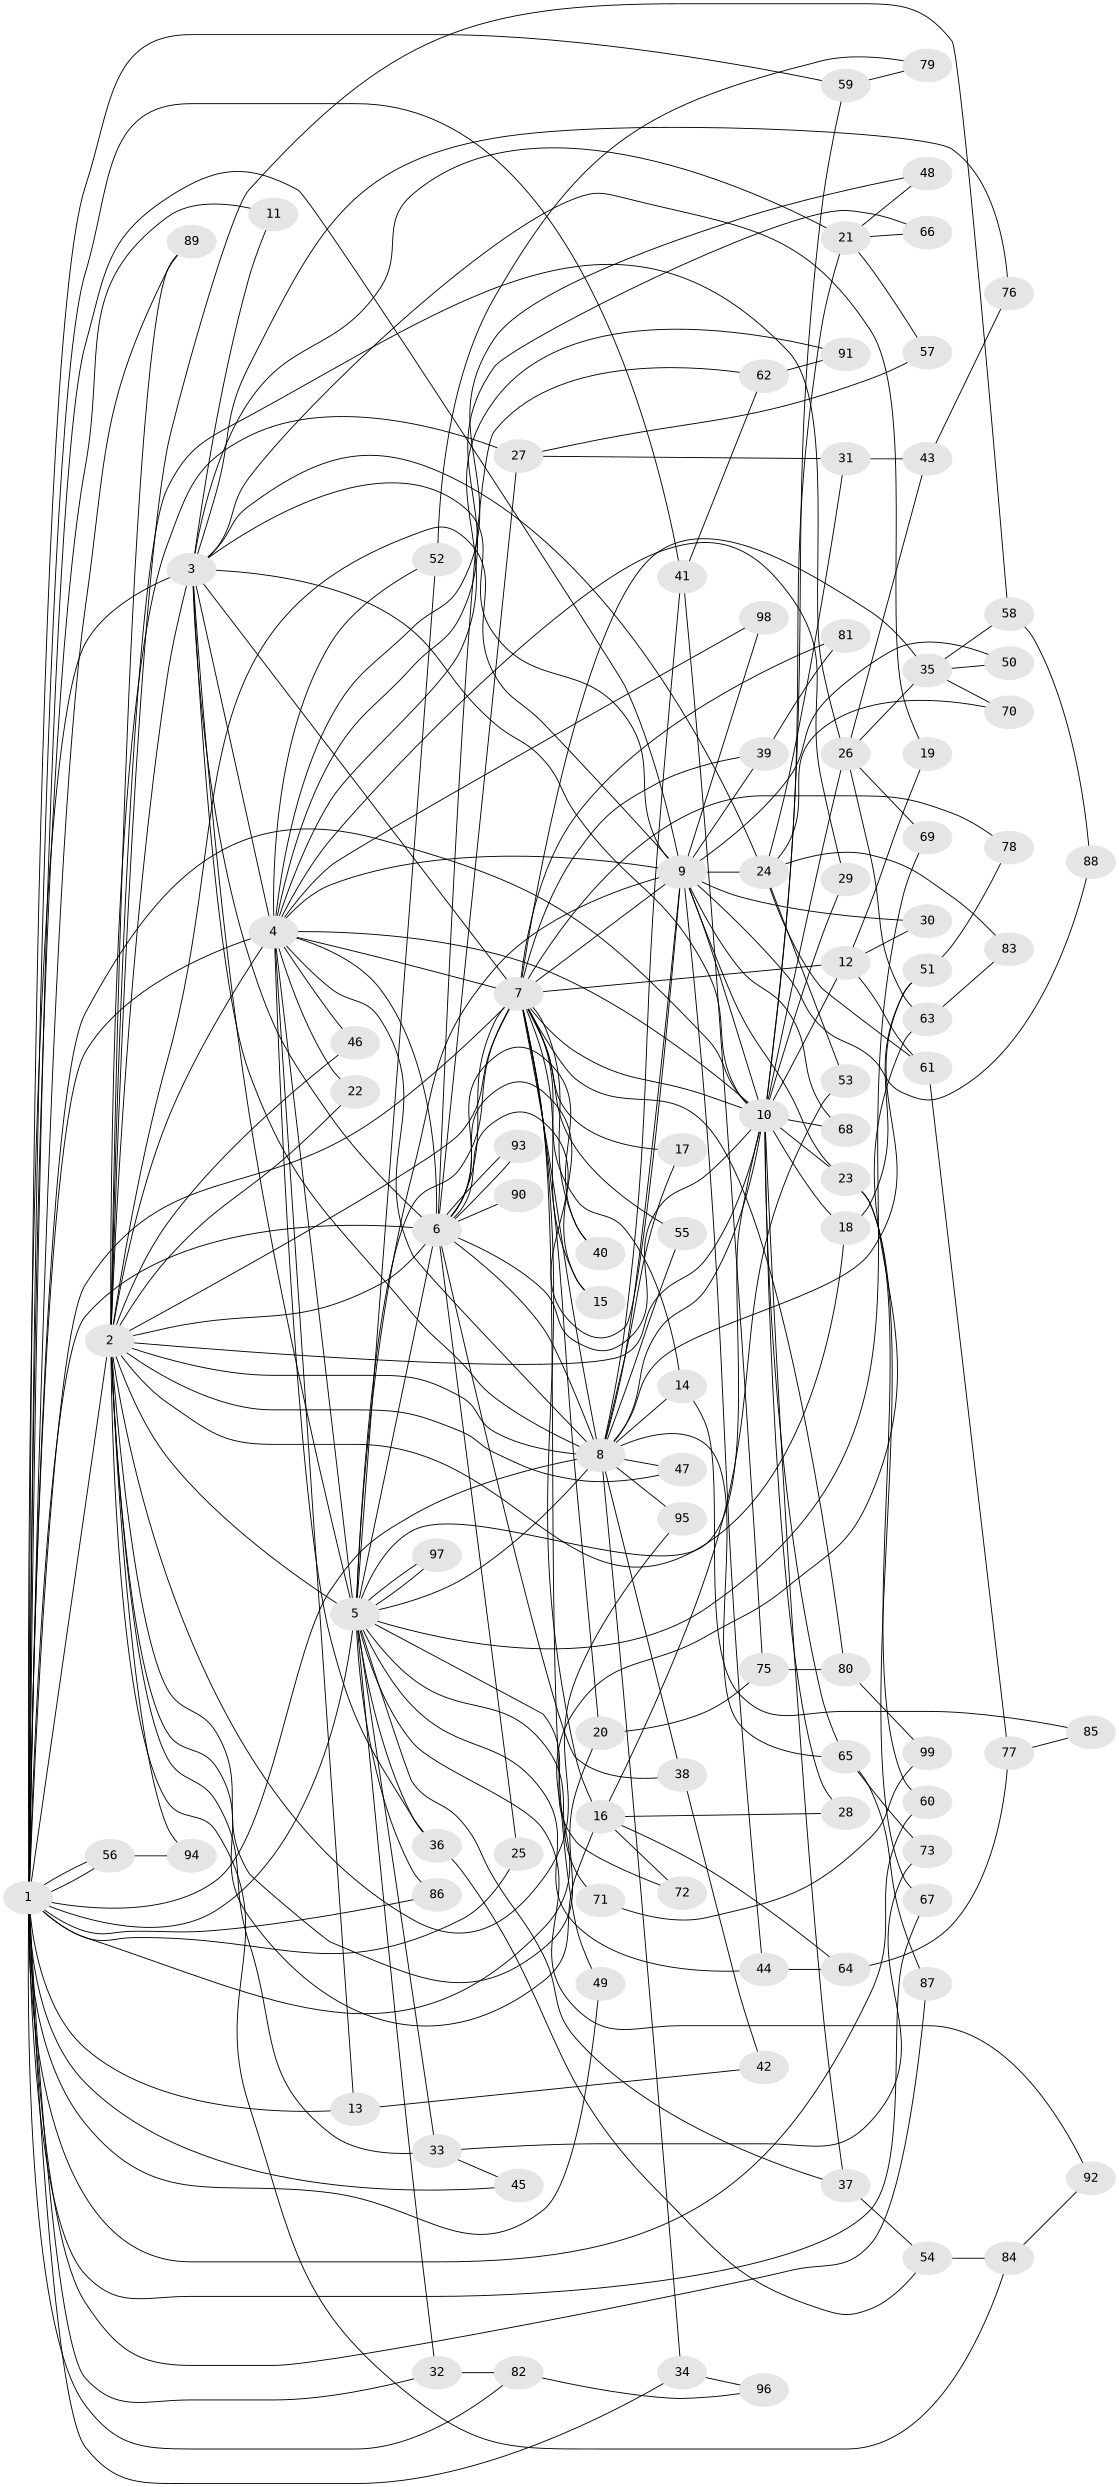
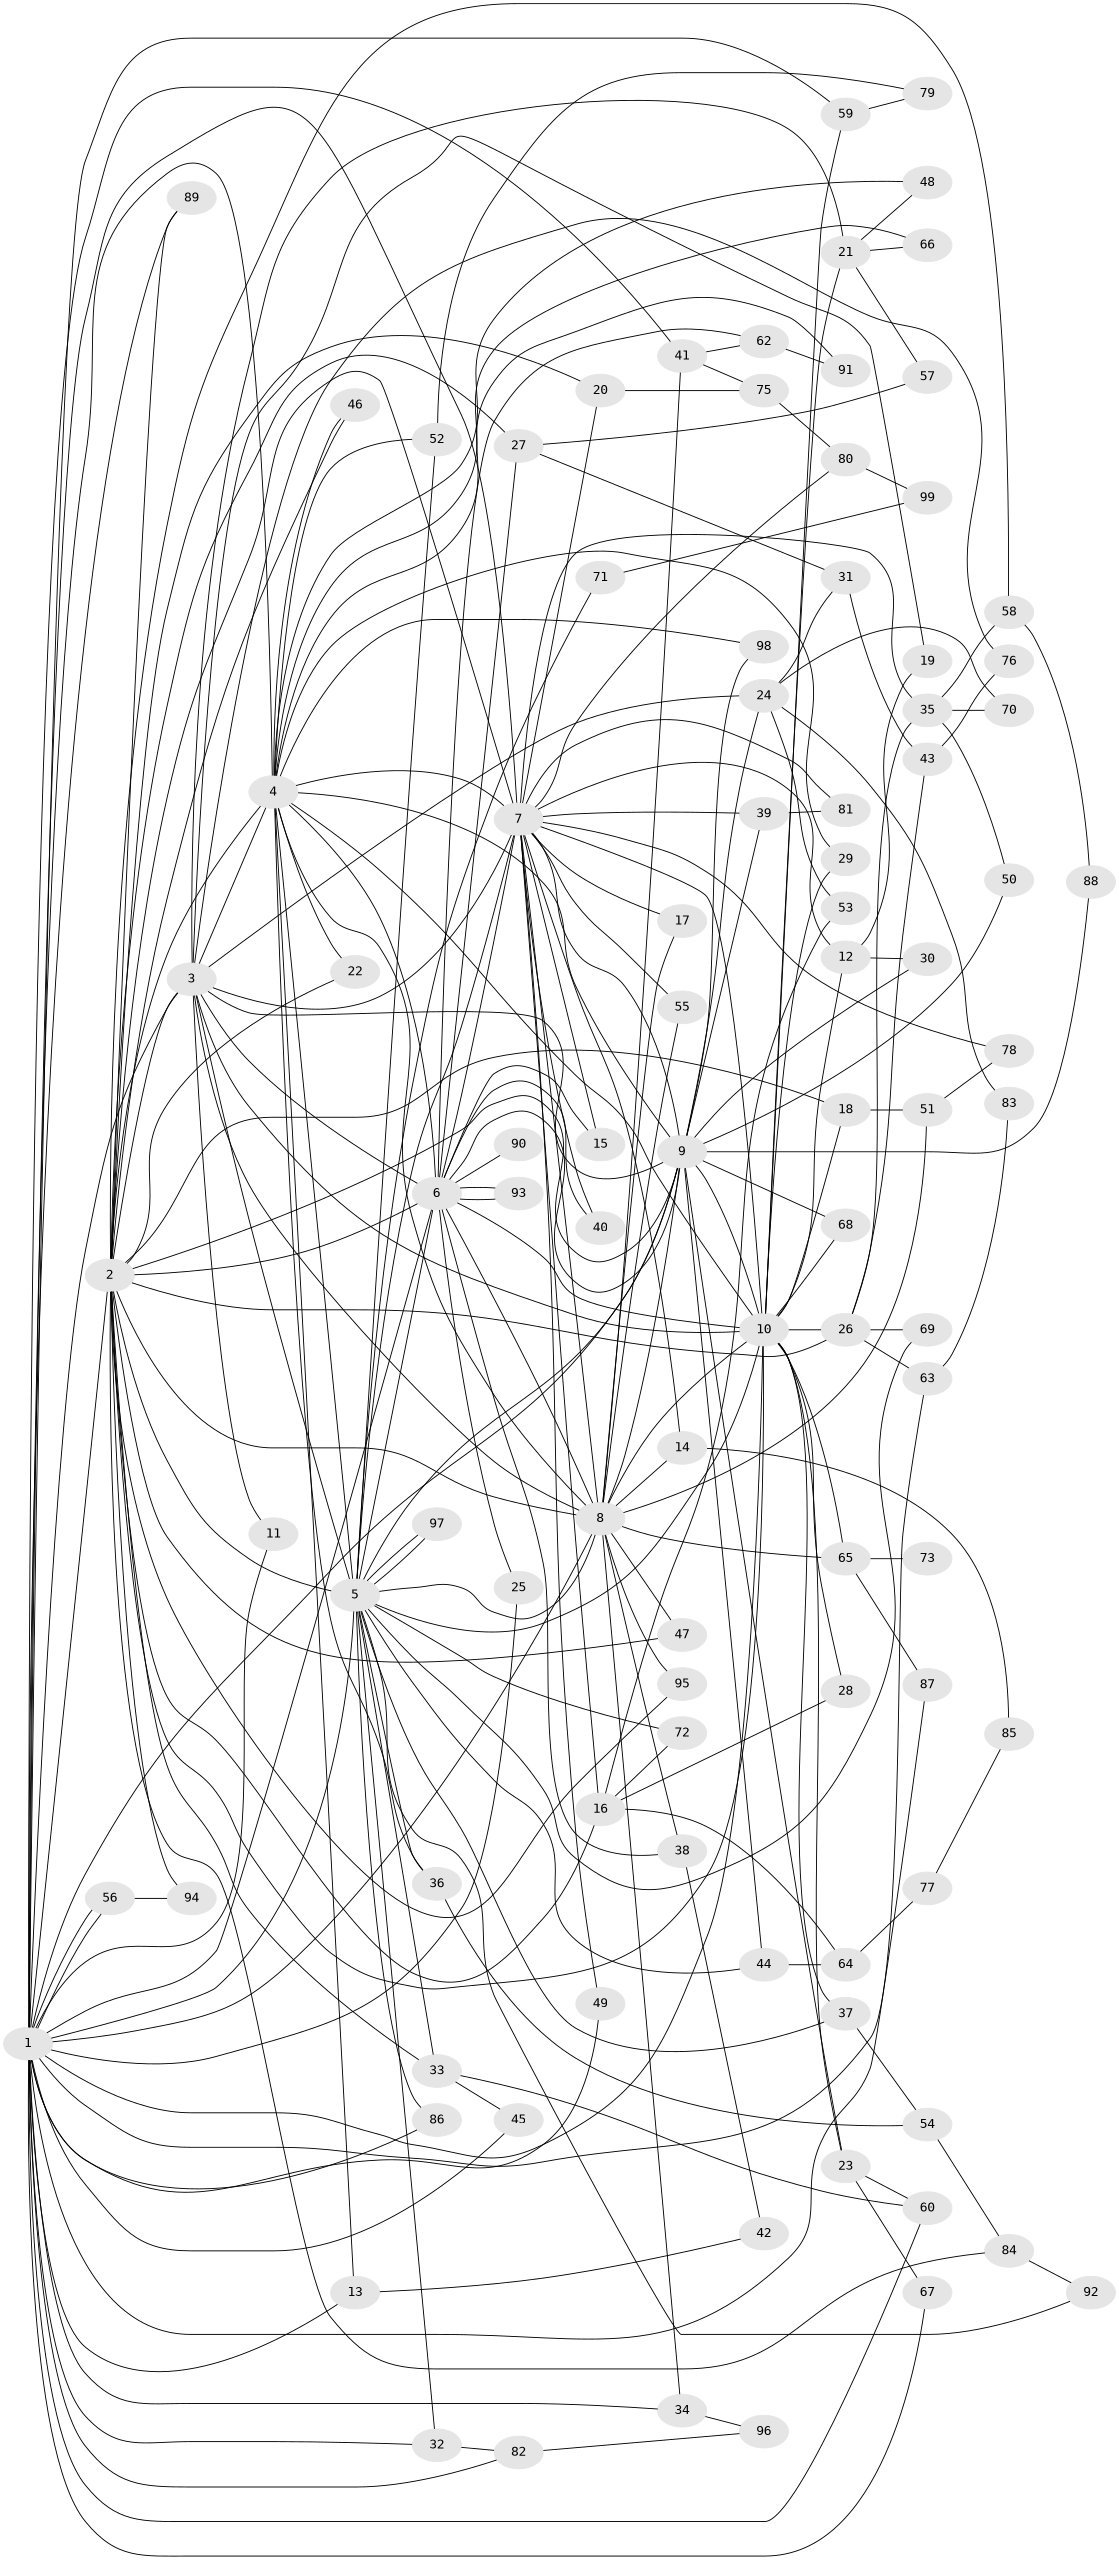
(927, 1068) -> none
(805, 2146) -> (670, 2140)
